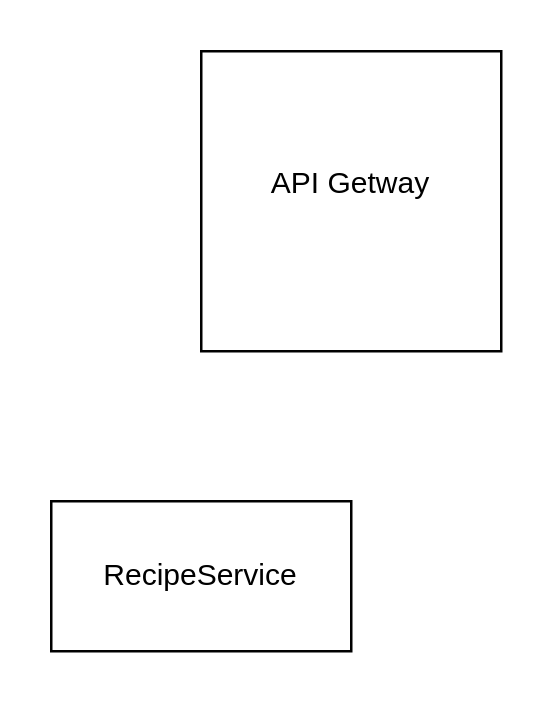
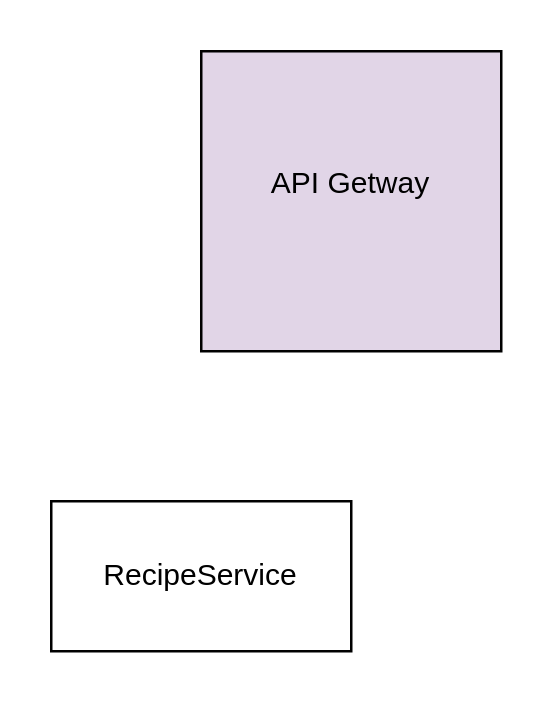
(351, 201) -> (351, 201)
